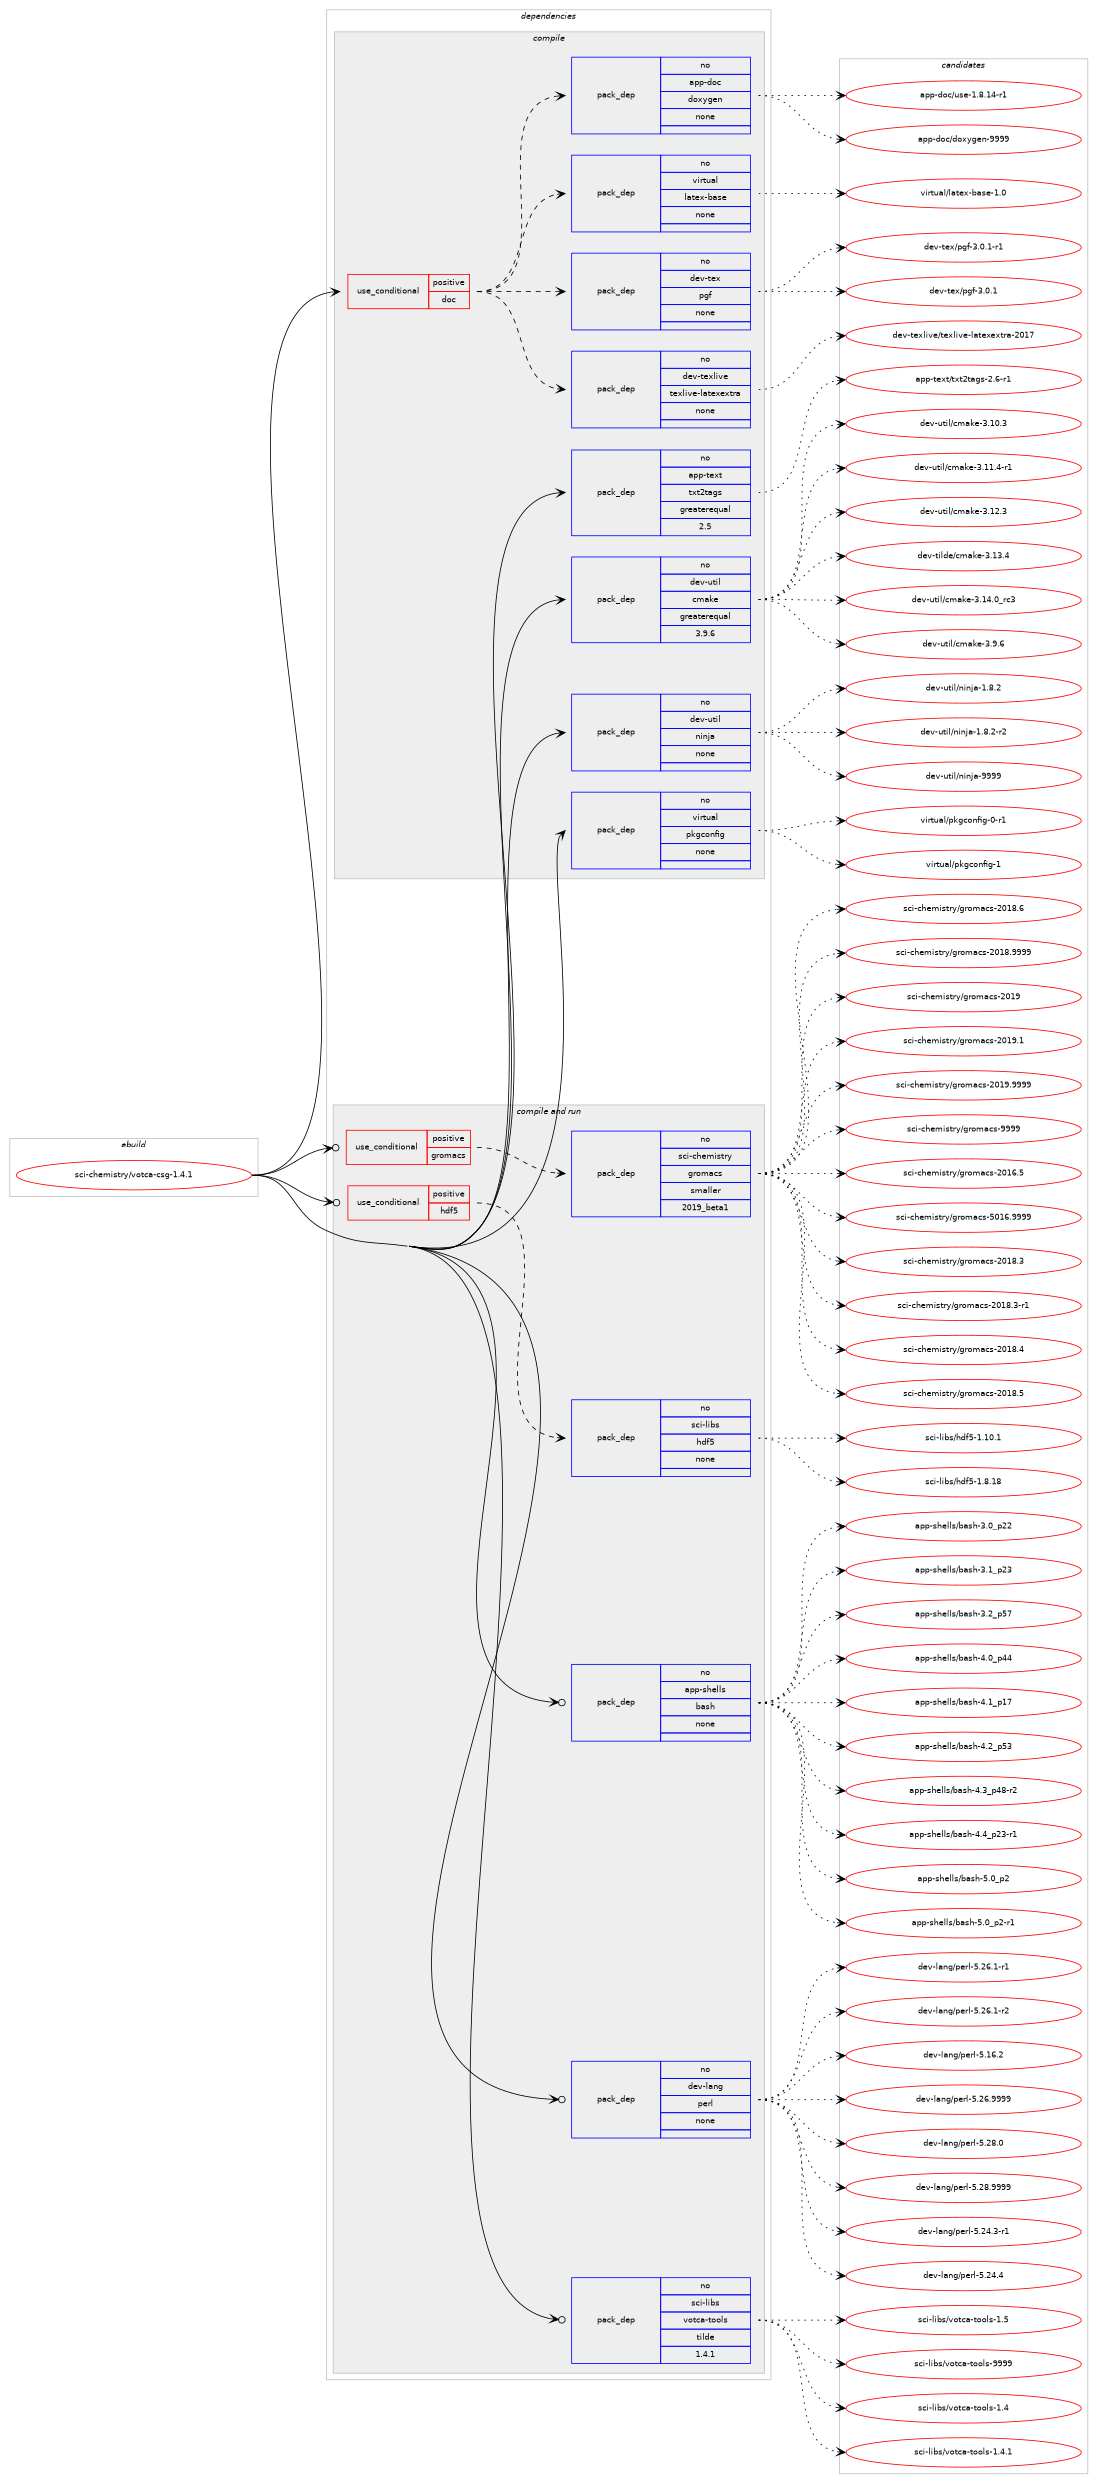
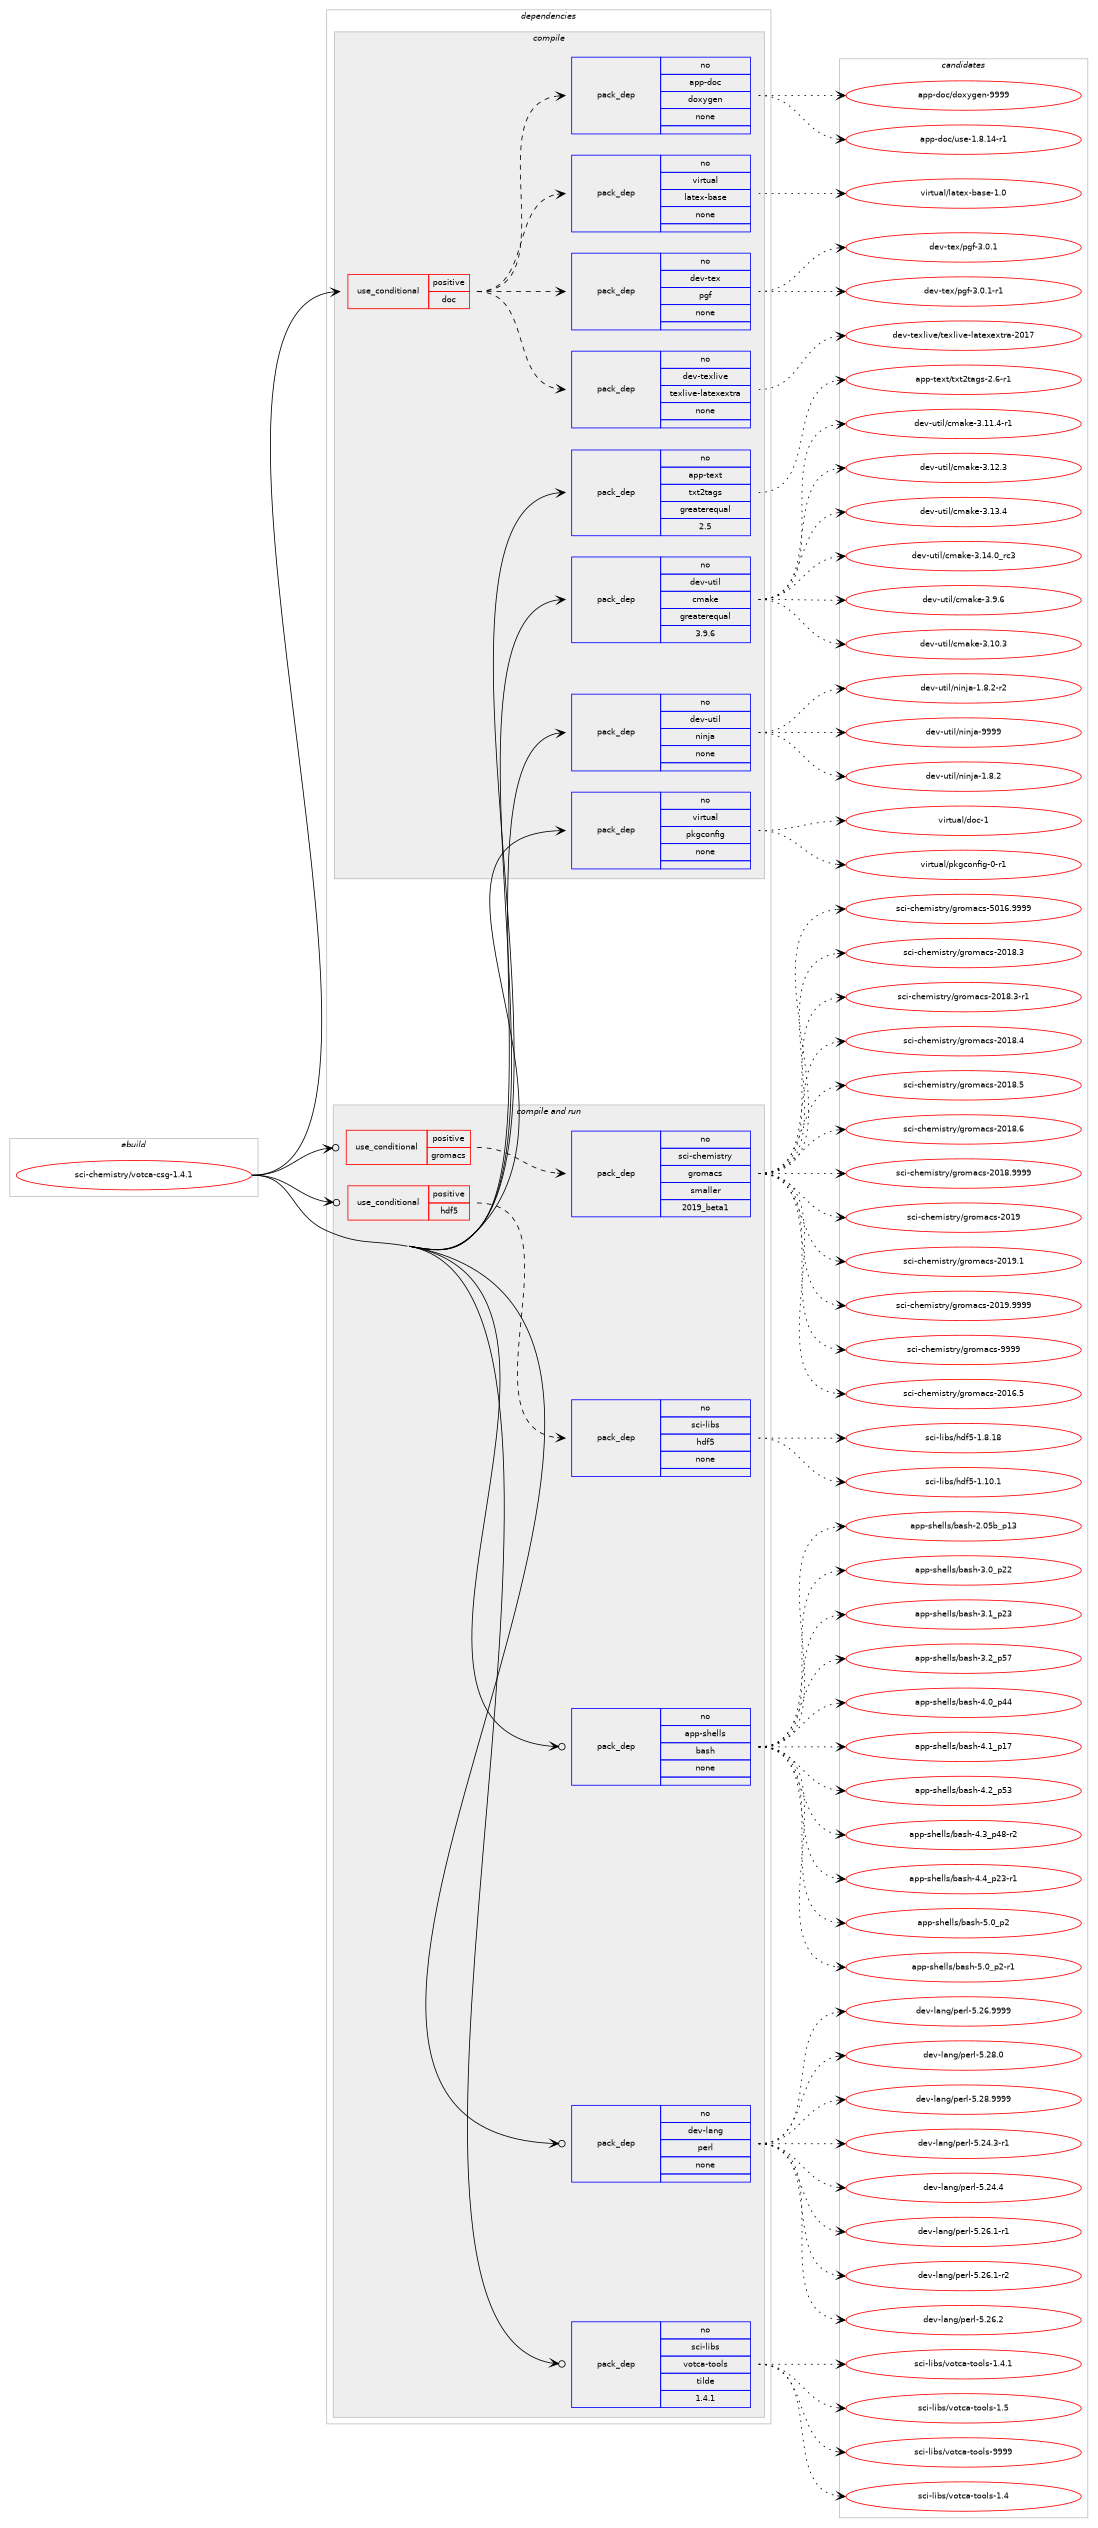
(964, 556) -> (964, 512)
(964, 865) -> (964, 821)
none -> (964, 1526)
(964, 2056) -> (964, 2320)
